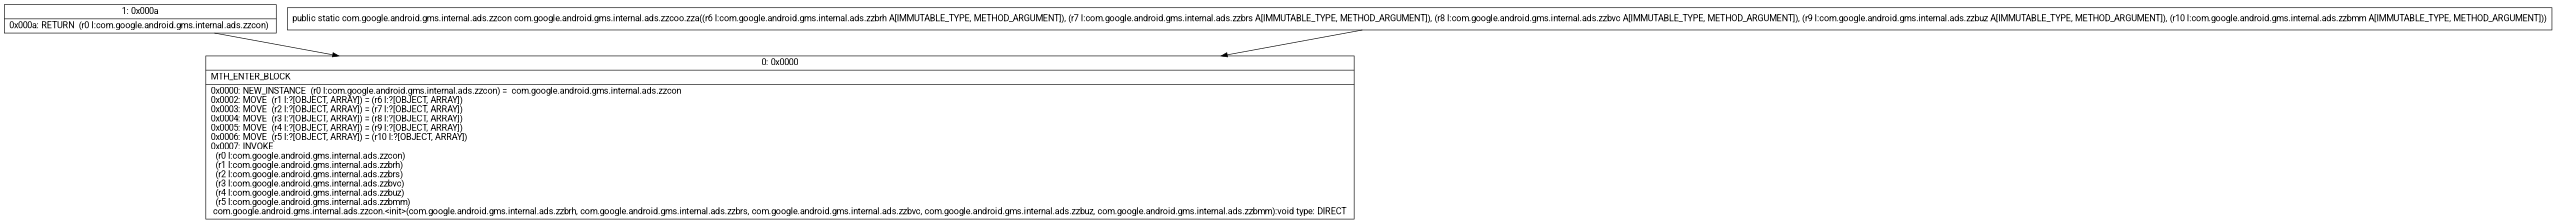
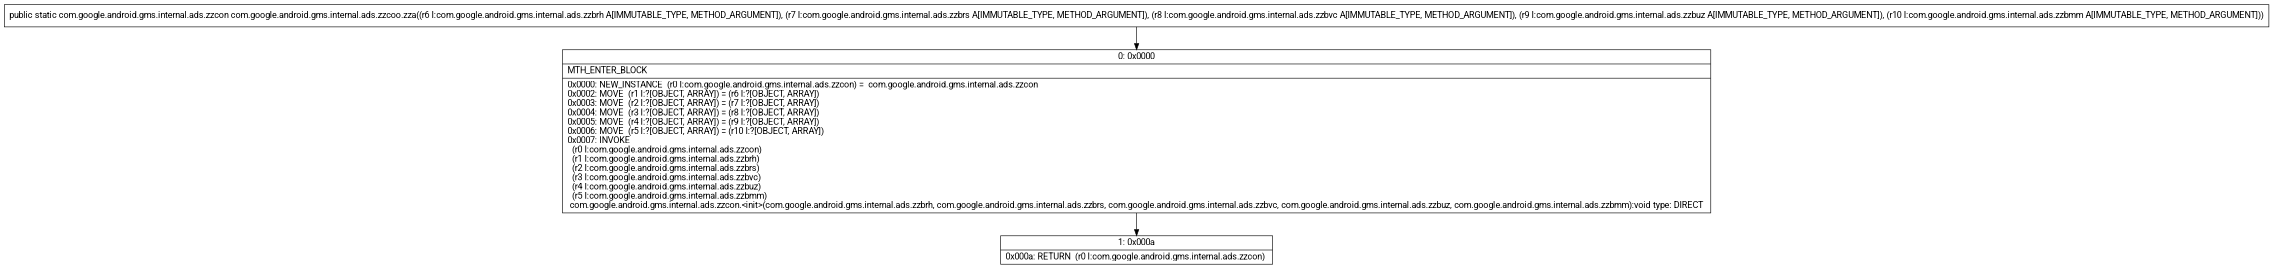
(273, 44) -> (1137, 221)
